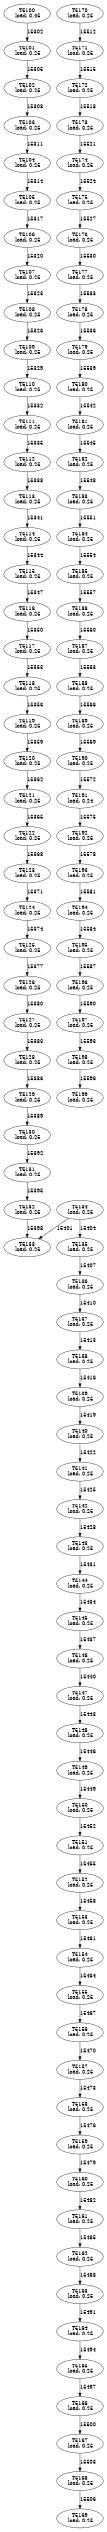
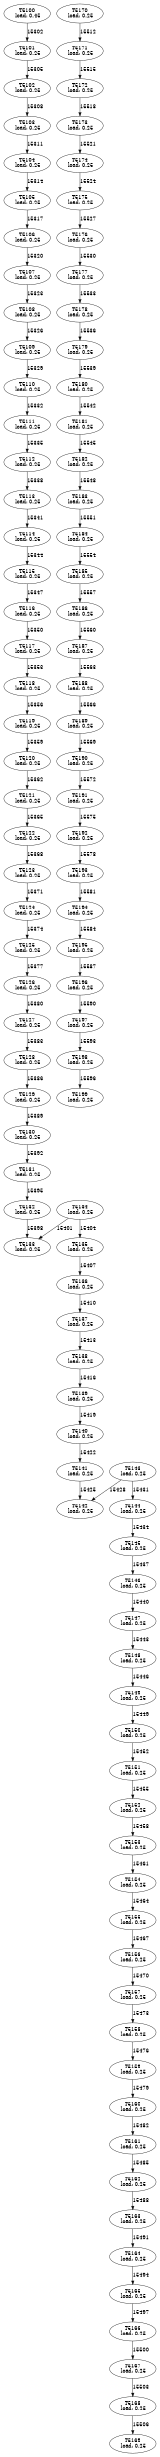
(80, 799) -> (80, 799)
(80, 1526) -> (108, 1489)
